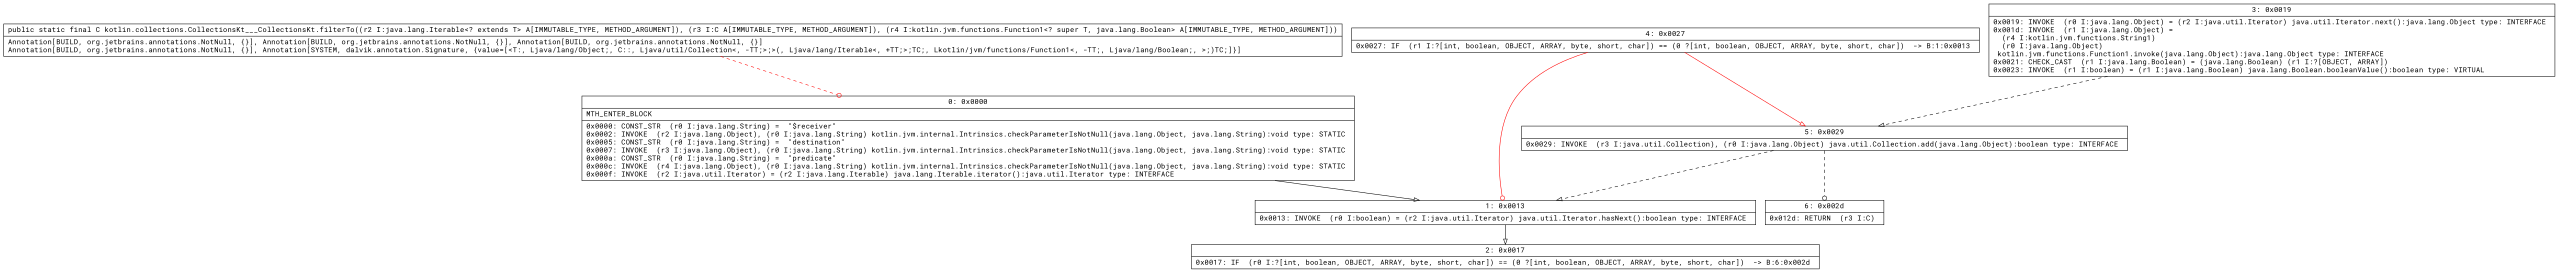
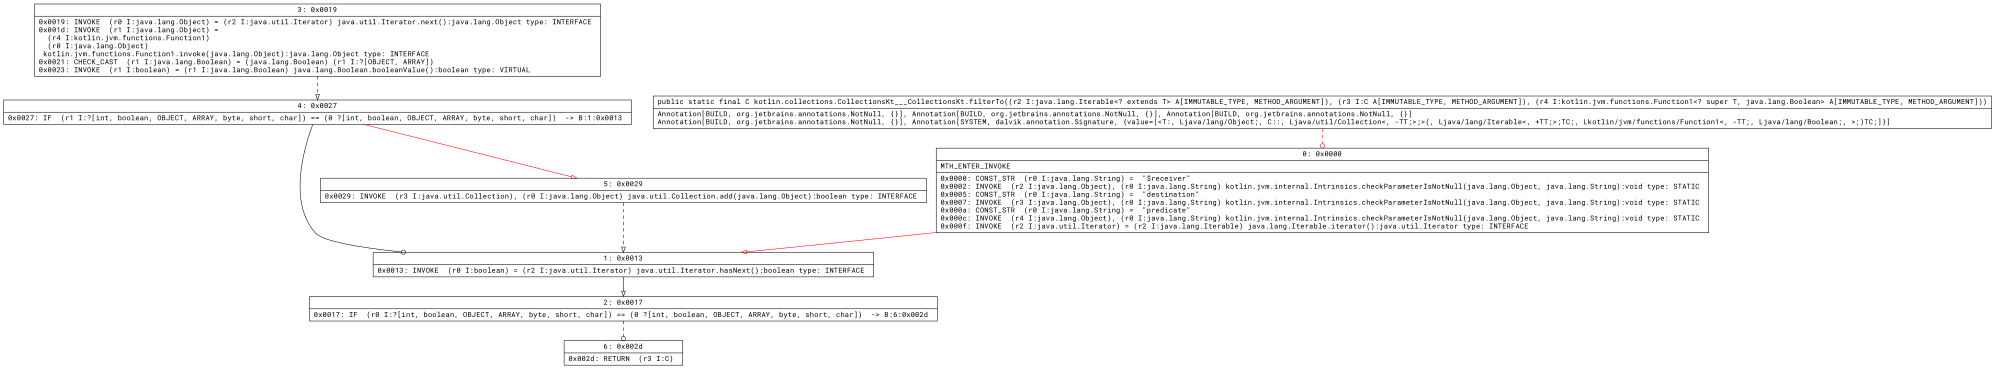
(2075, 38) -> (124, 38)
(1996, 101) -> (318, 85)
(1512, 104) -> (308, 223)
(619, 114) -> (976, 166)
(1825, 173) -> (623, 329)
(1345, 190) -> (841, 242)
(1825, 218) -> (623, 359)
